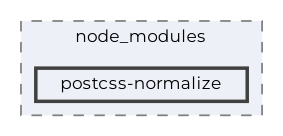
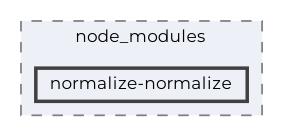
(142, 85) -> (142, 85)
